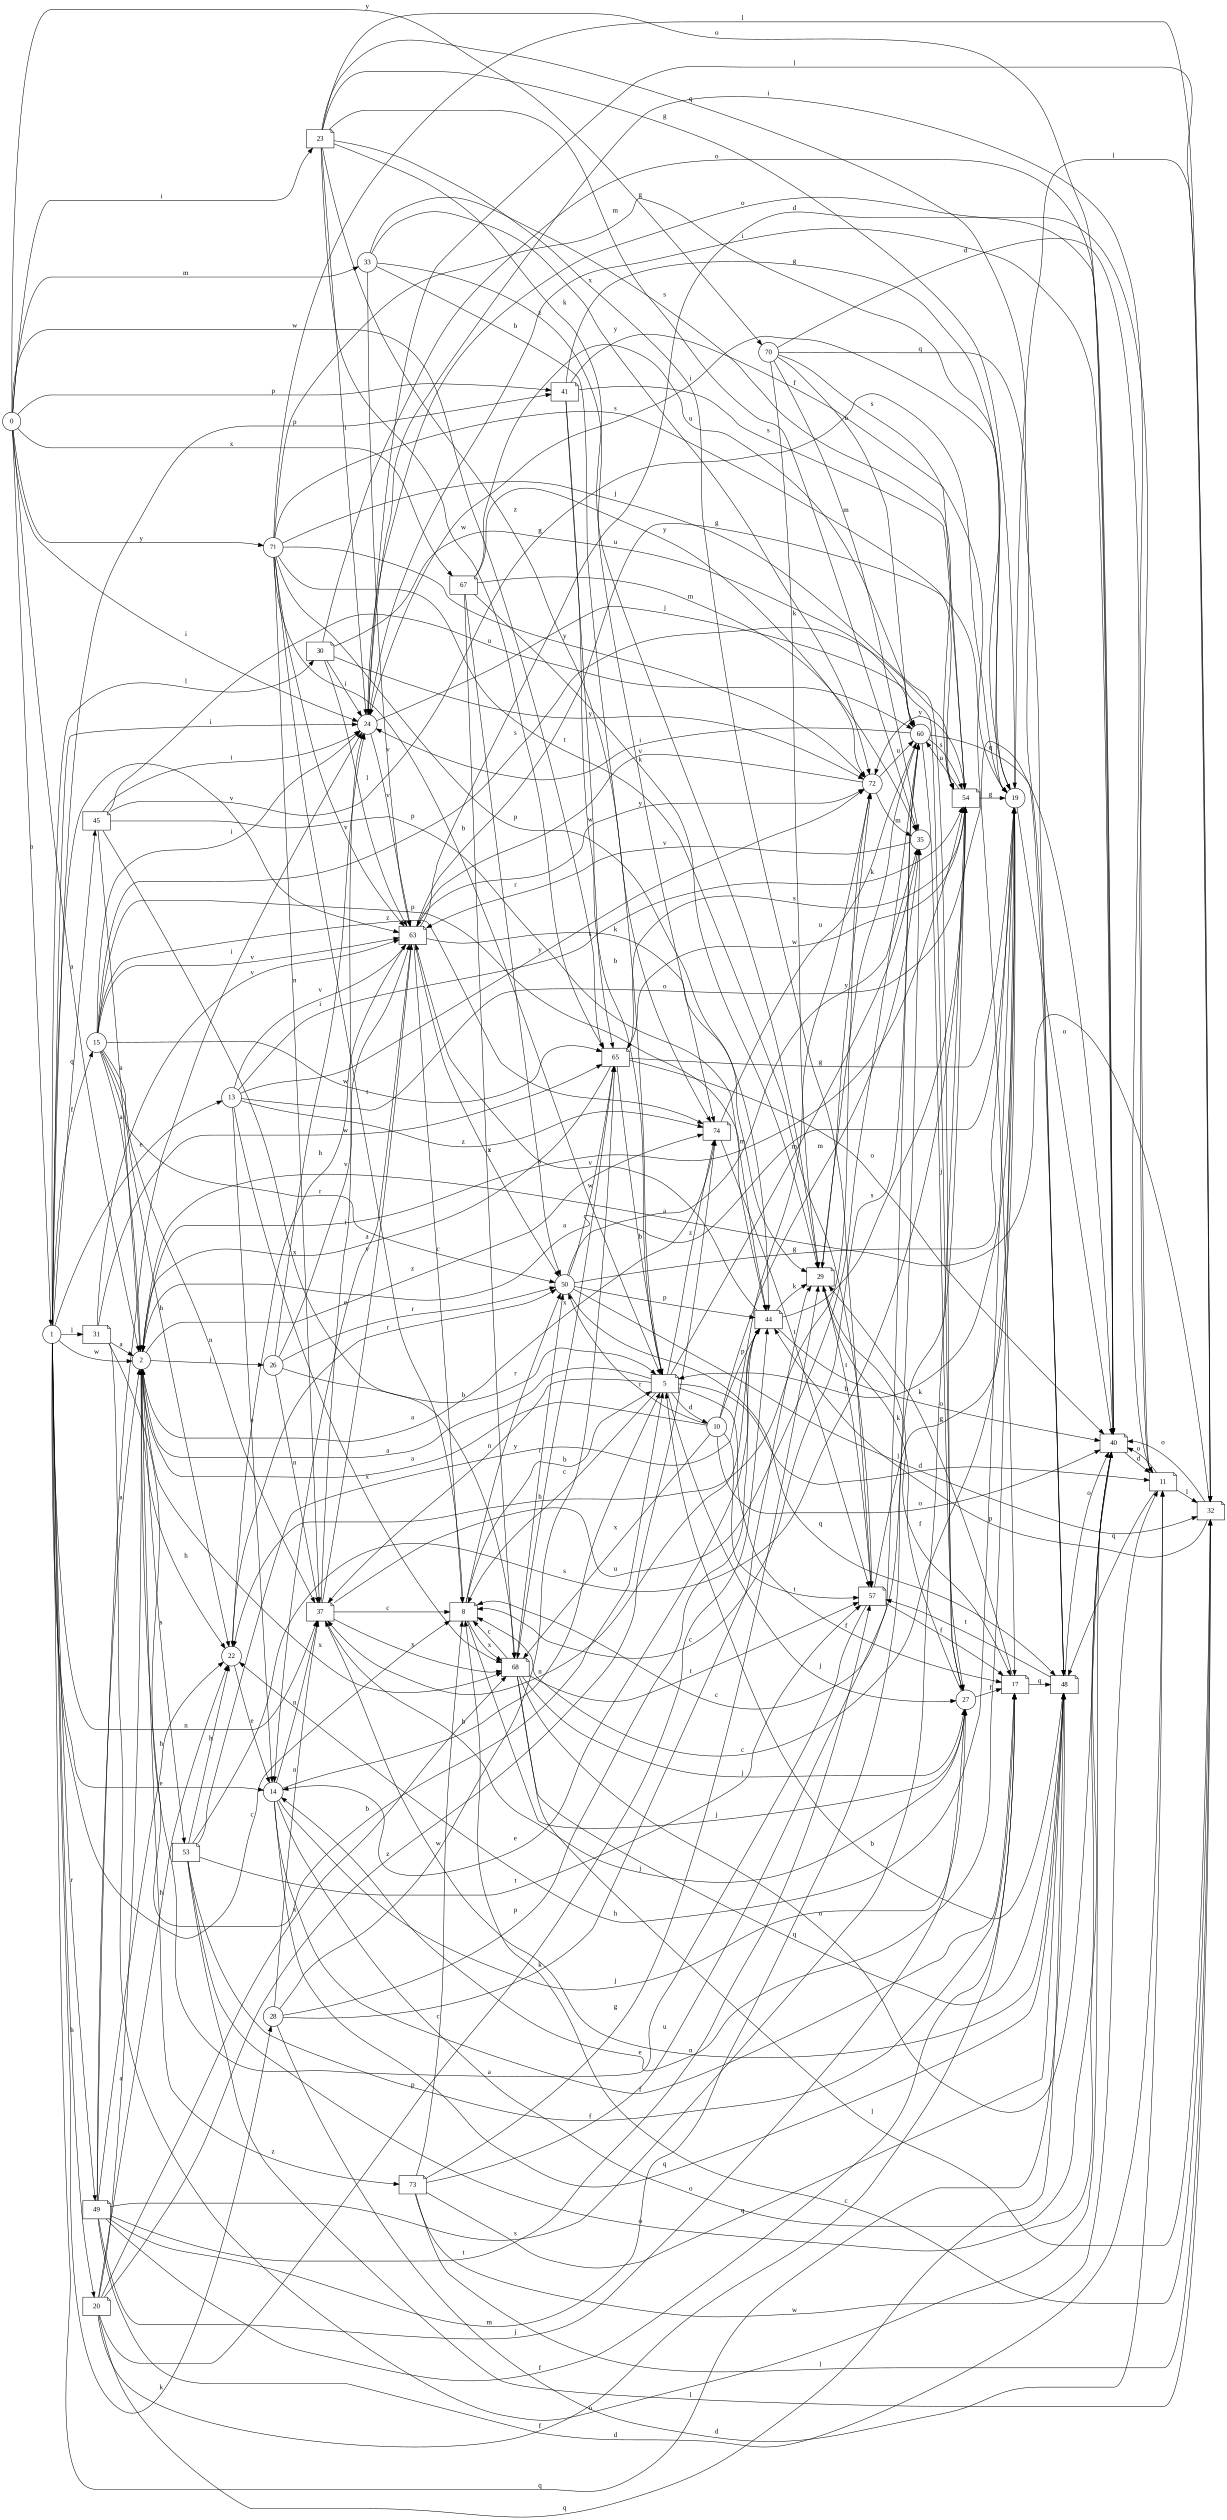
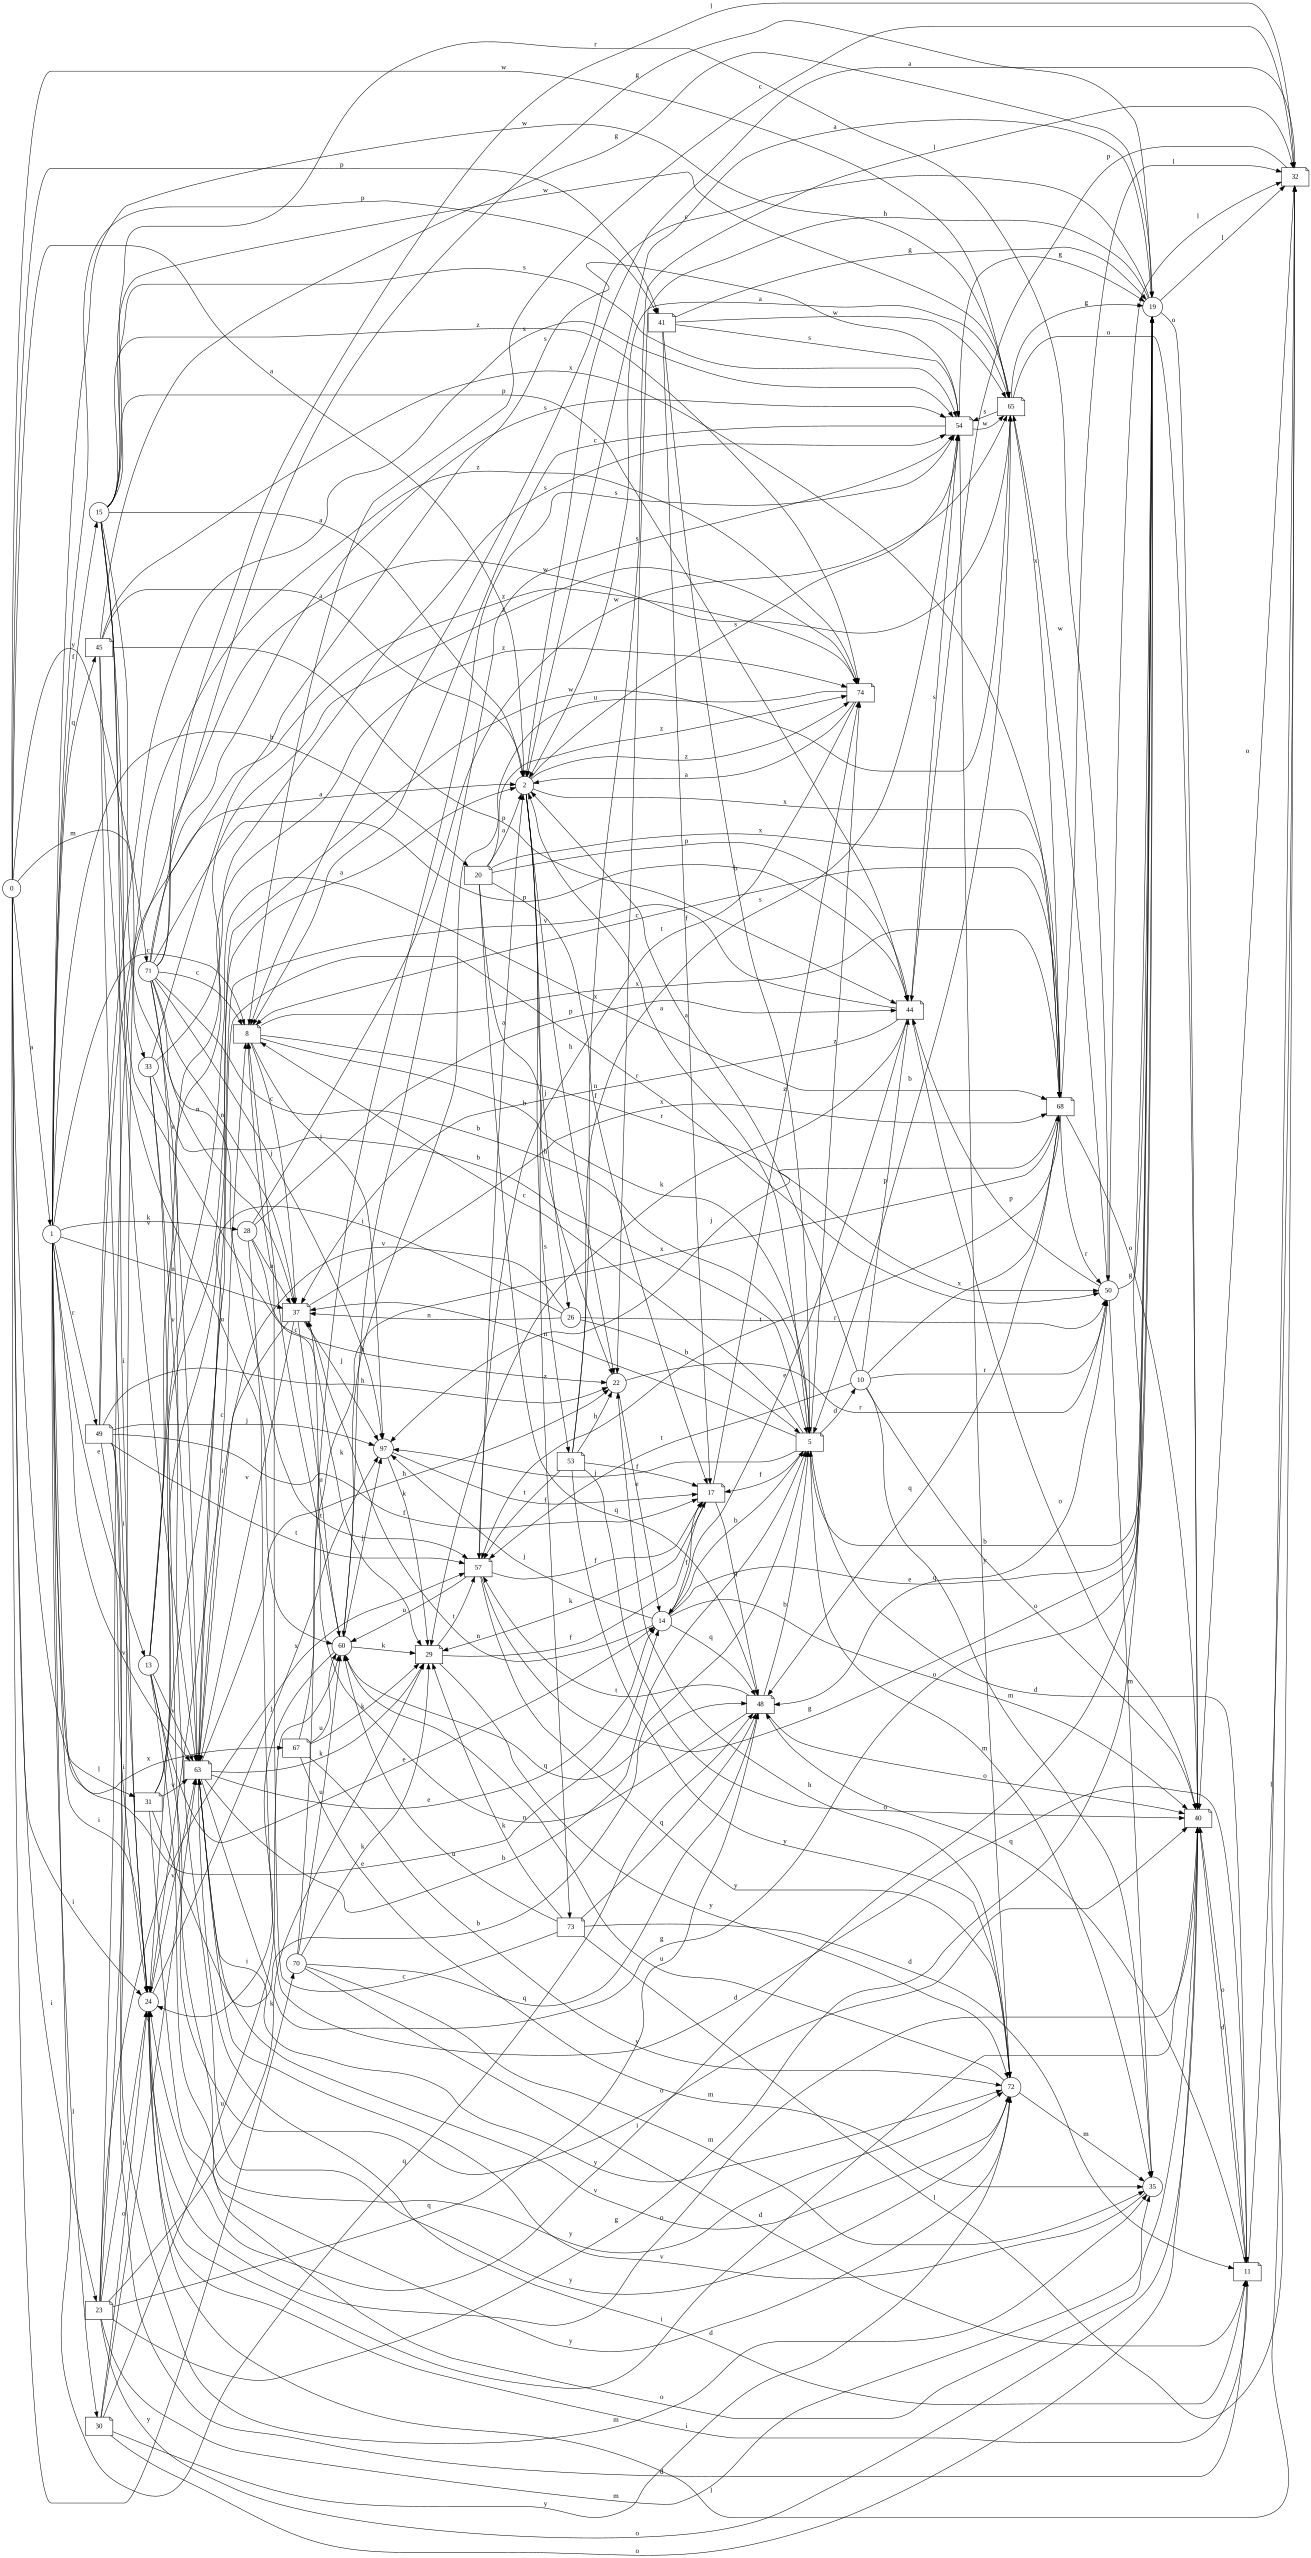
none -> (427, 628)
(346, 684) -> (124, 2214)
(943, 766) -> (415, 1609)
(367, 778) -> (148, 2020)
(508, 933) -> none
(367, 1092) -> (198, 973)
none -> (785, 1095)
(91, 1358) -> (119, 214)
(389, 1612) -> (282, 1162)
(966, 1700) -> (384, 1449)
(990, 1769) -> (1080, 1572)
none -> (572, 1824)
none -> (726, 1884)
(616, 2007) -> (504, 1826)
(795, 2310) -> (910, 1962)
